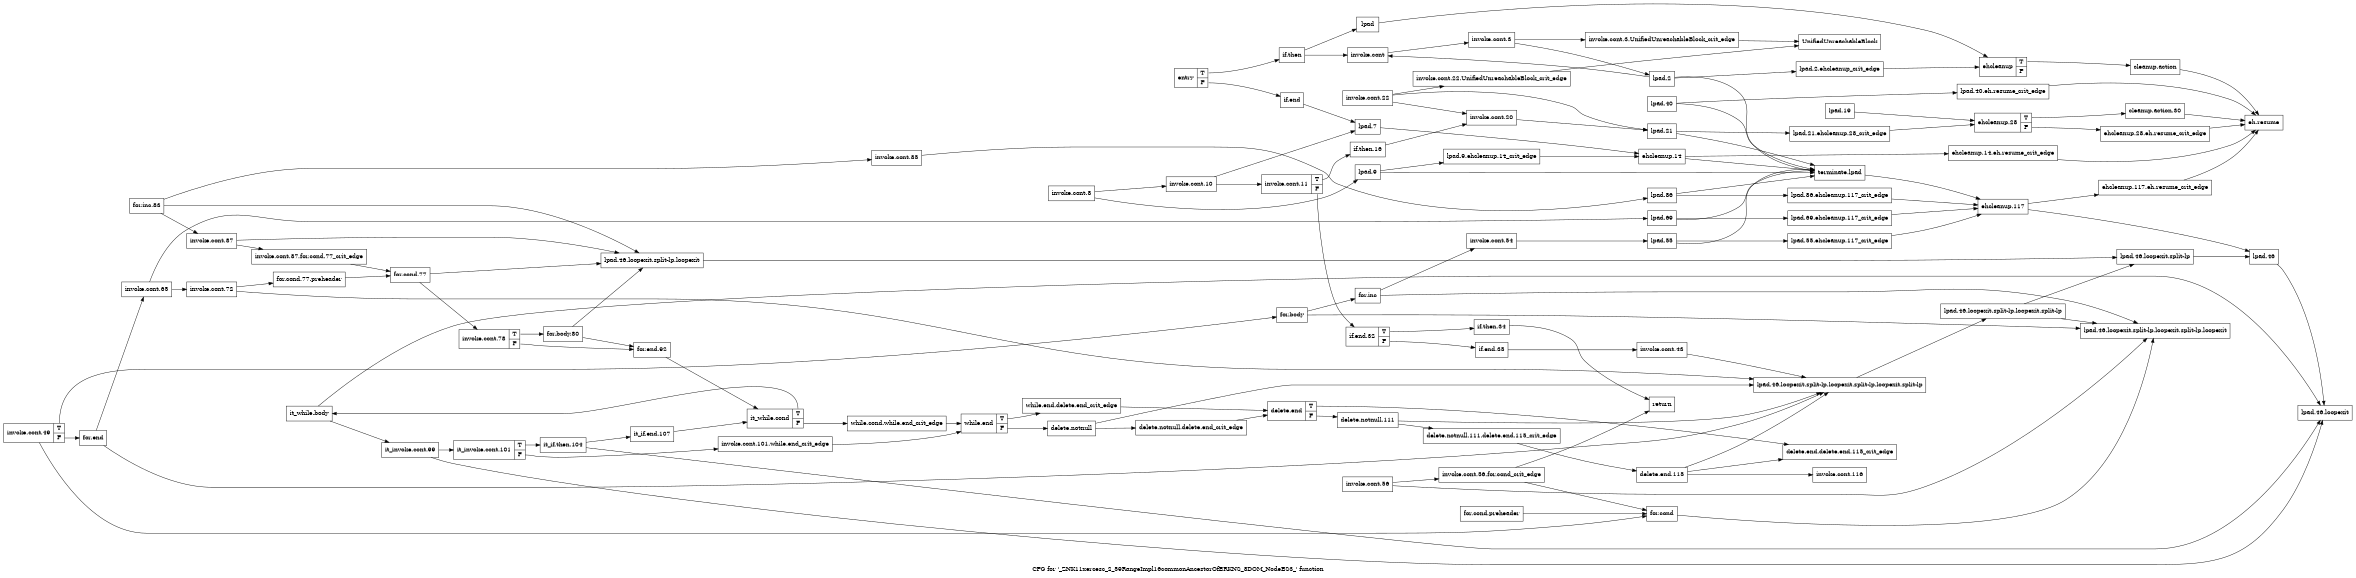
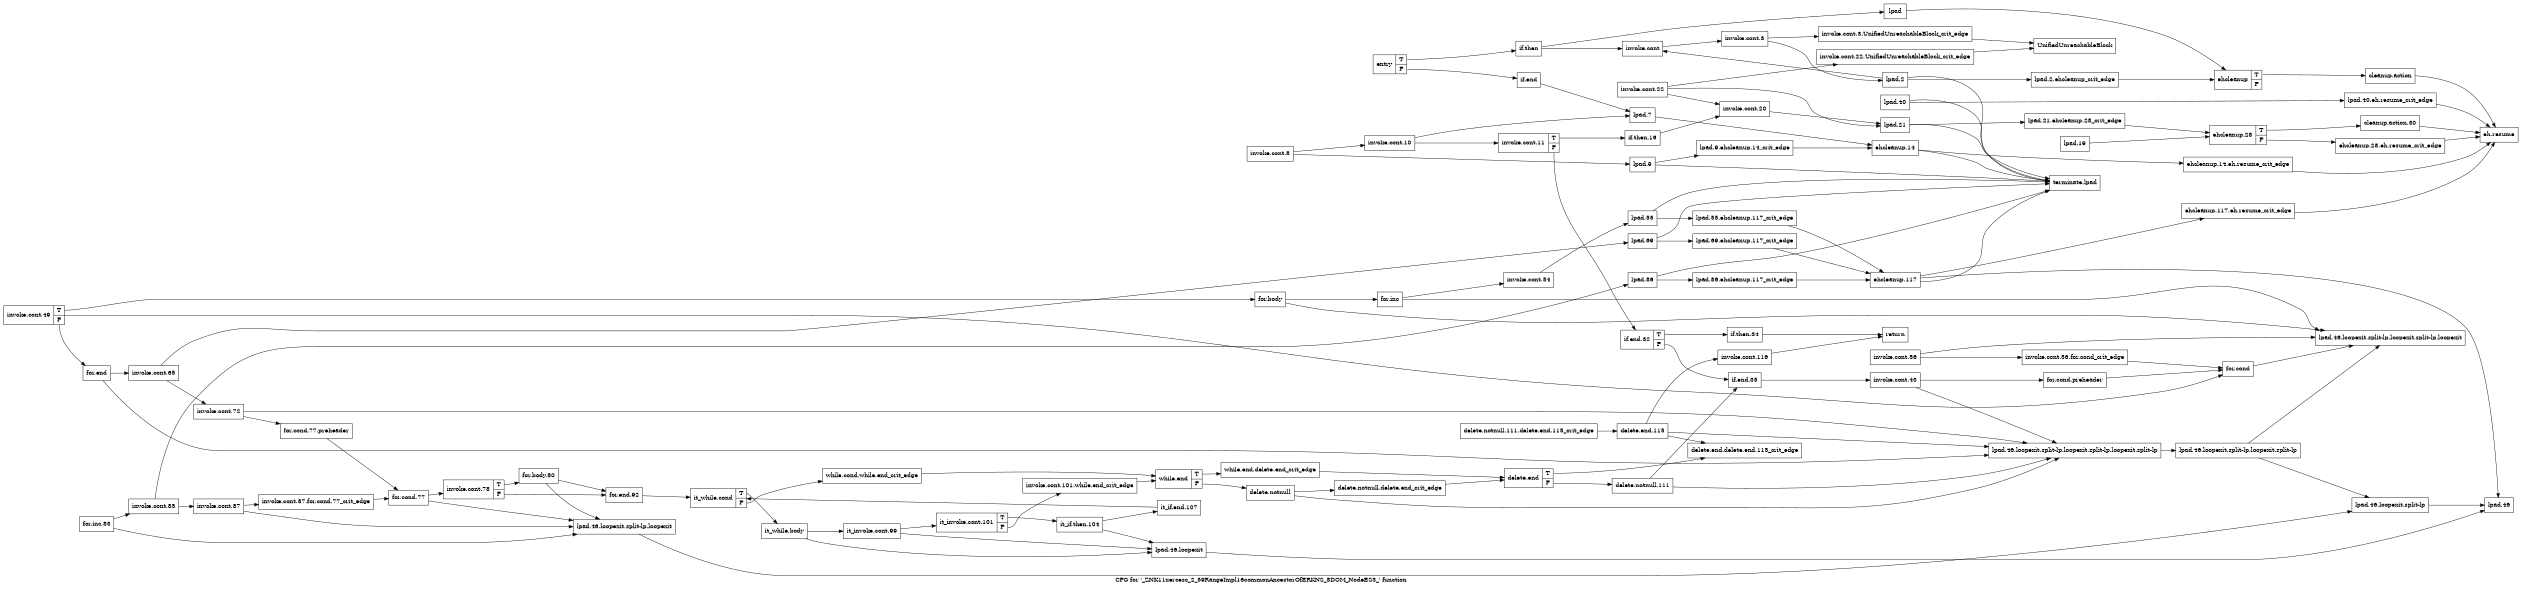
(1921, 183) -> (1983, 242)
(177, 222) -> (184, 506)
(2310, 329) -> (1846, 560)
none -> (1980, 380)
(1413, 426) -> (1690, 437)
(1582, 443) -> (1825, 345)
